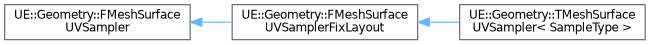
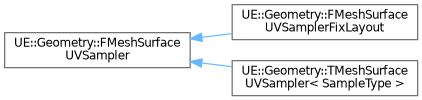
(444, 22) -> (217, 65)
